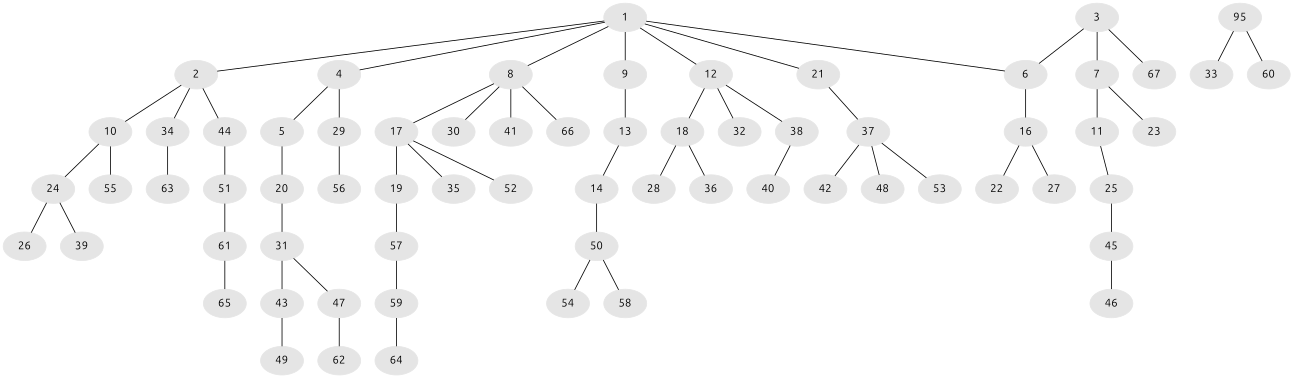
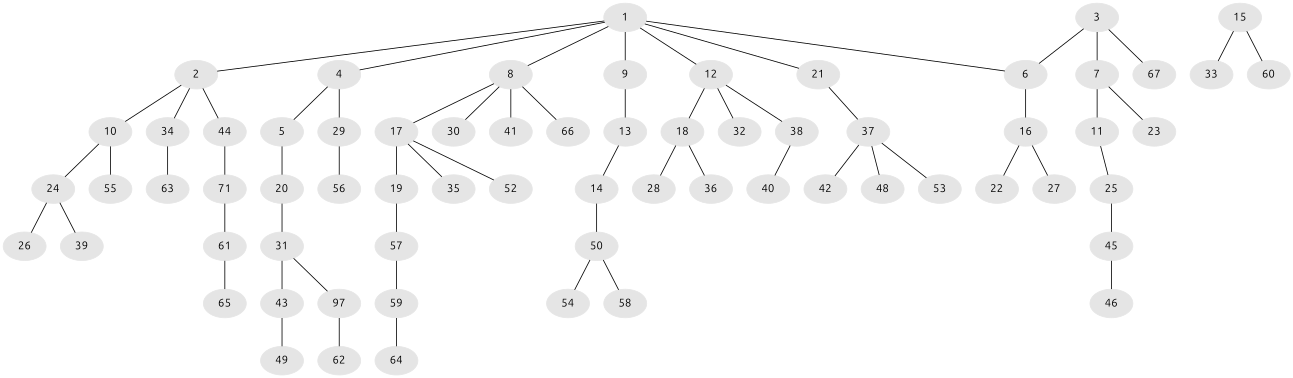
(1240, 17) -> (1240, 17)
(225, 189) -> (225, 189)
(339, 303) -> (339, 303)
